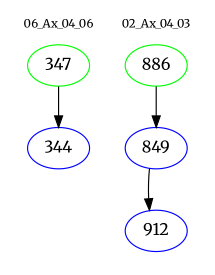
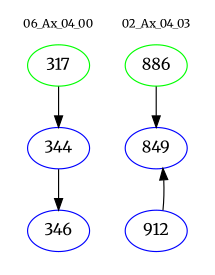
(59, 25) -> (59, 25)
(59, 65) -> (59, 65)
(149, 184) -> (164, 195)
none -> (59, 231)
